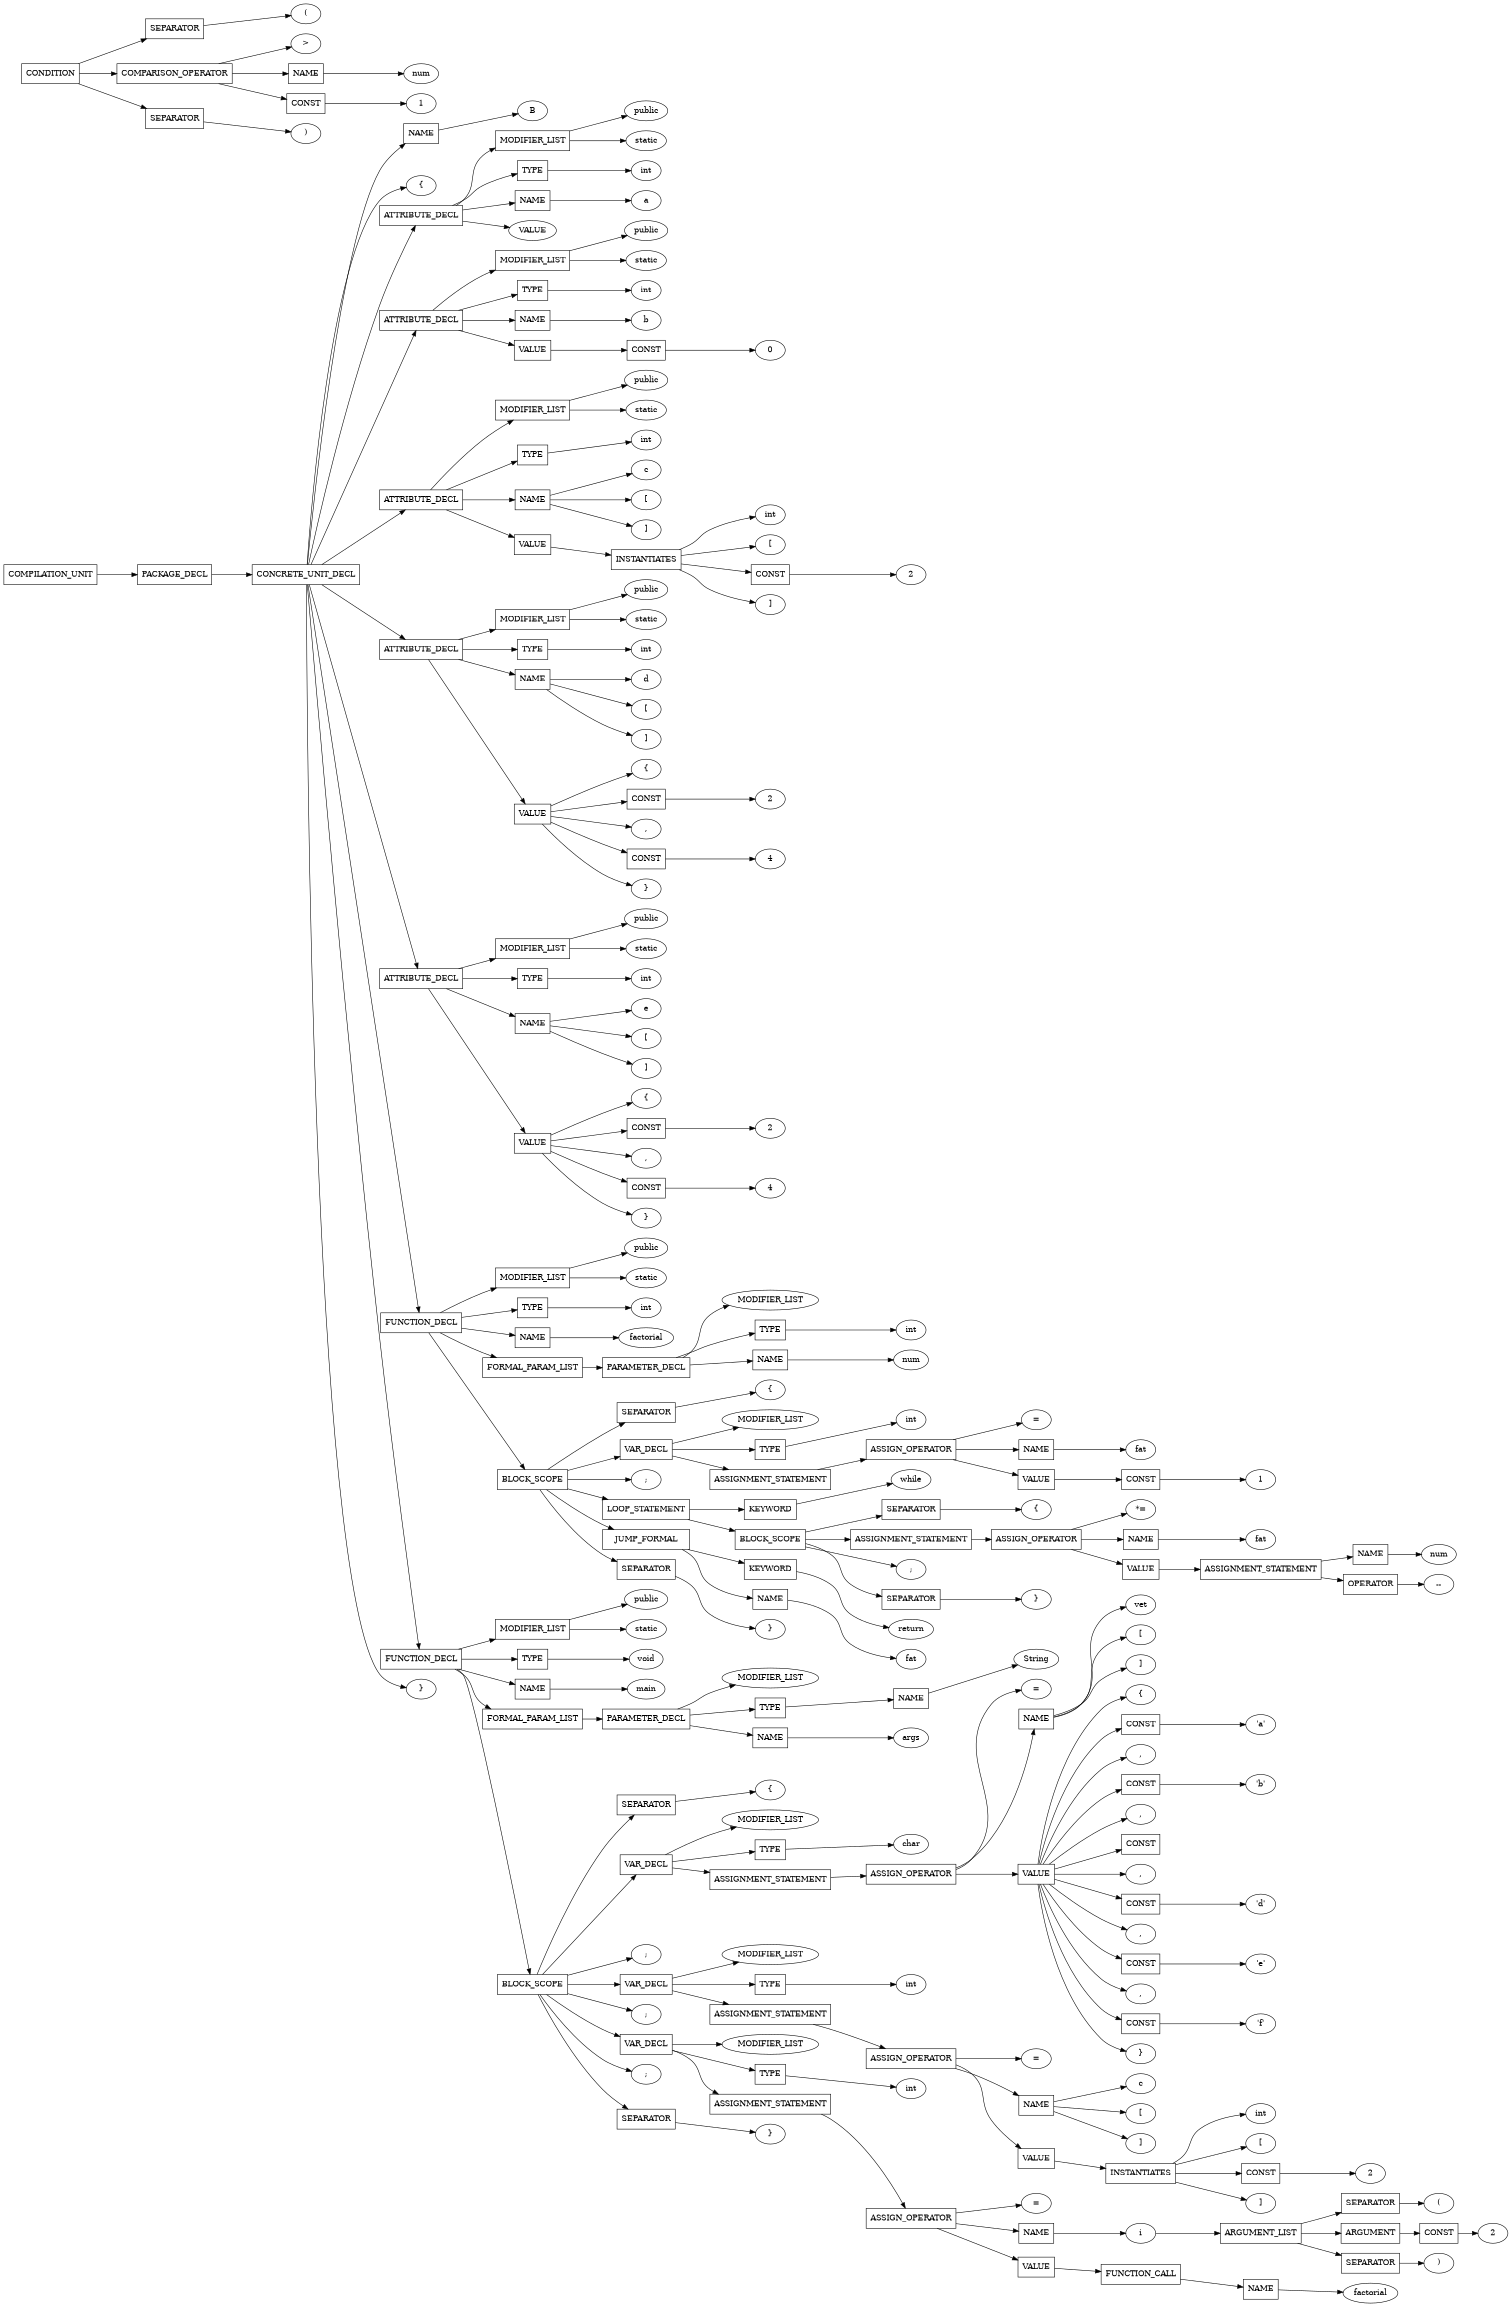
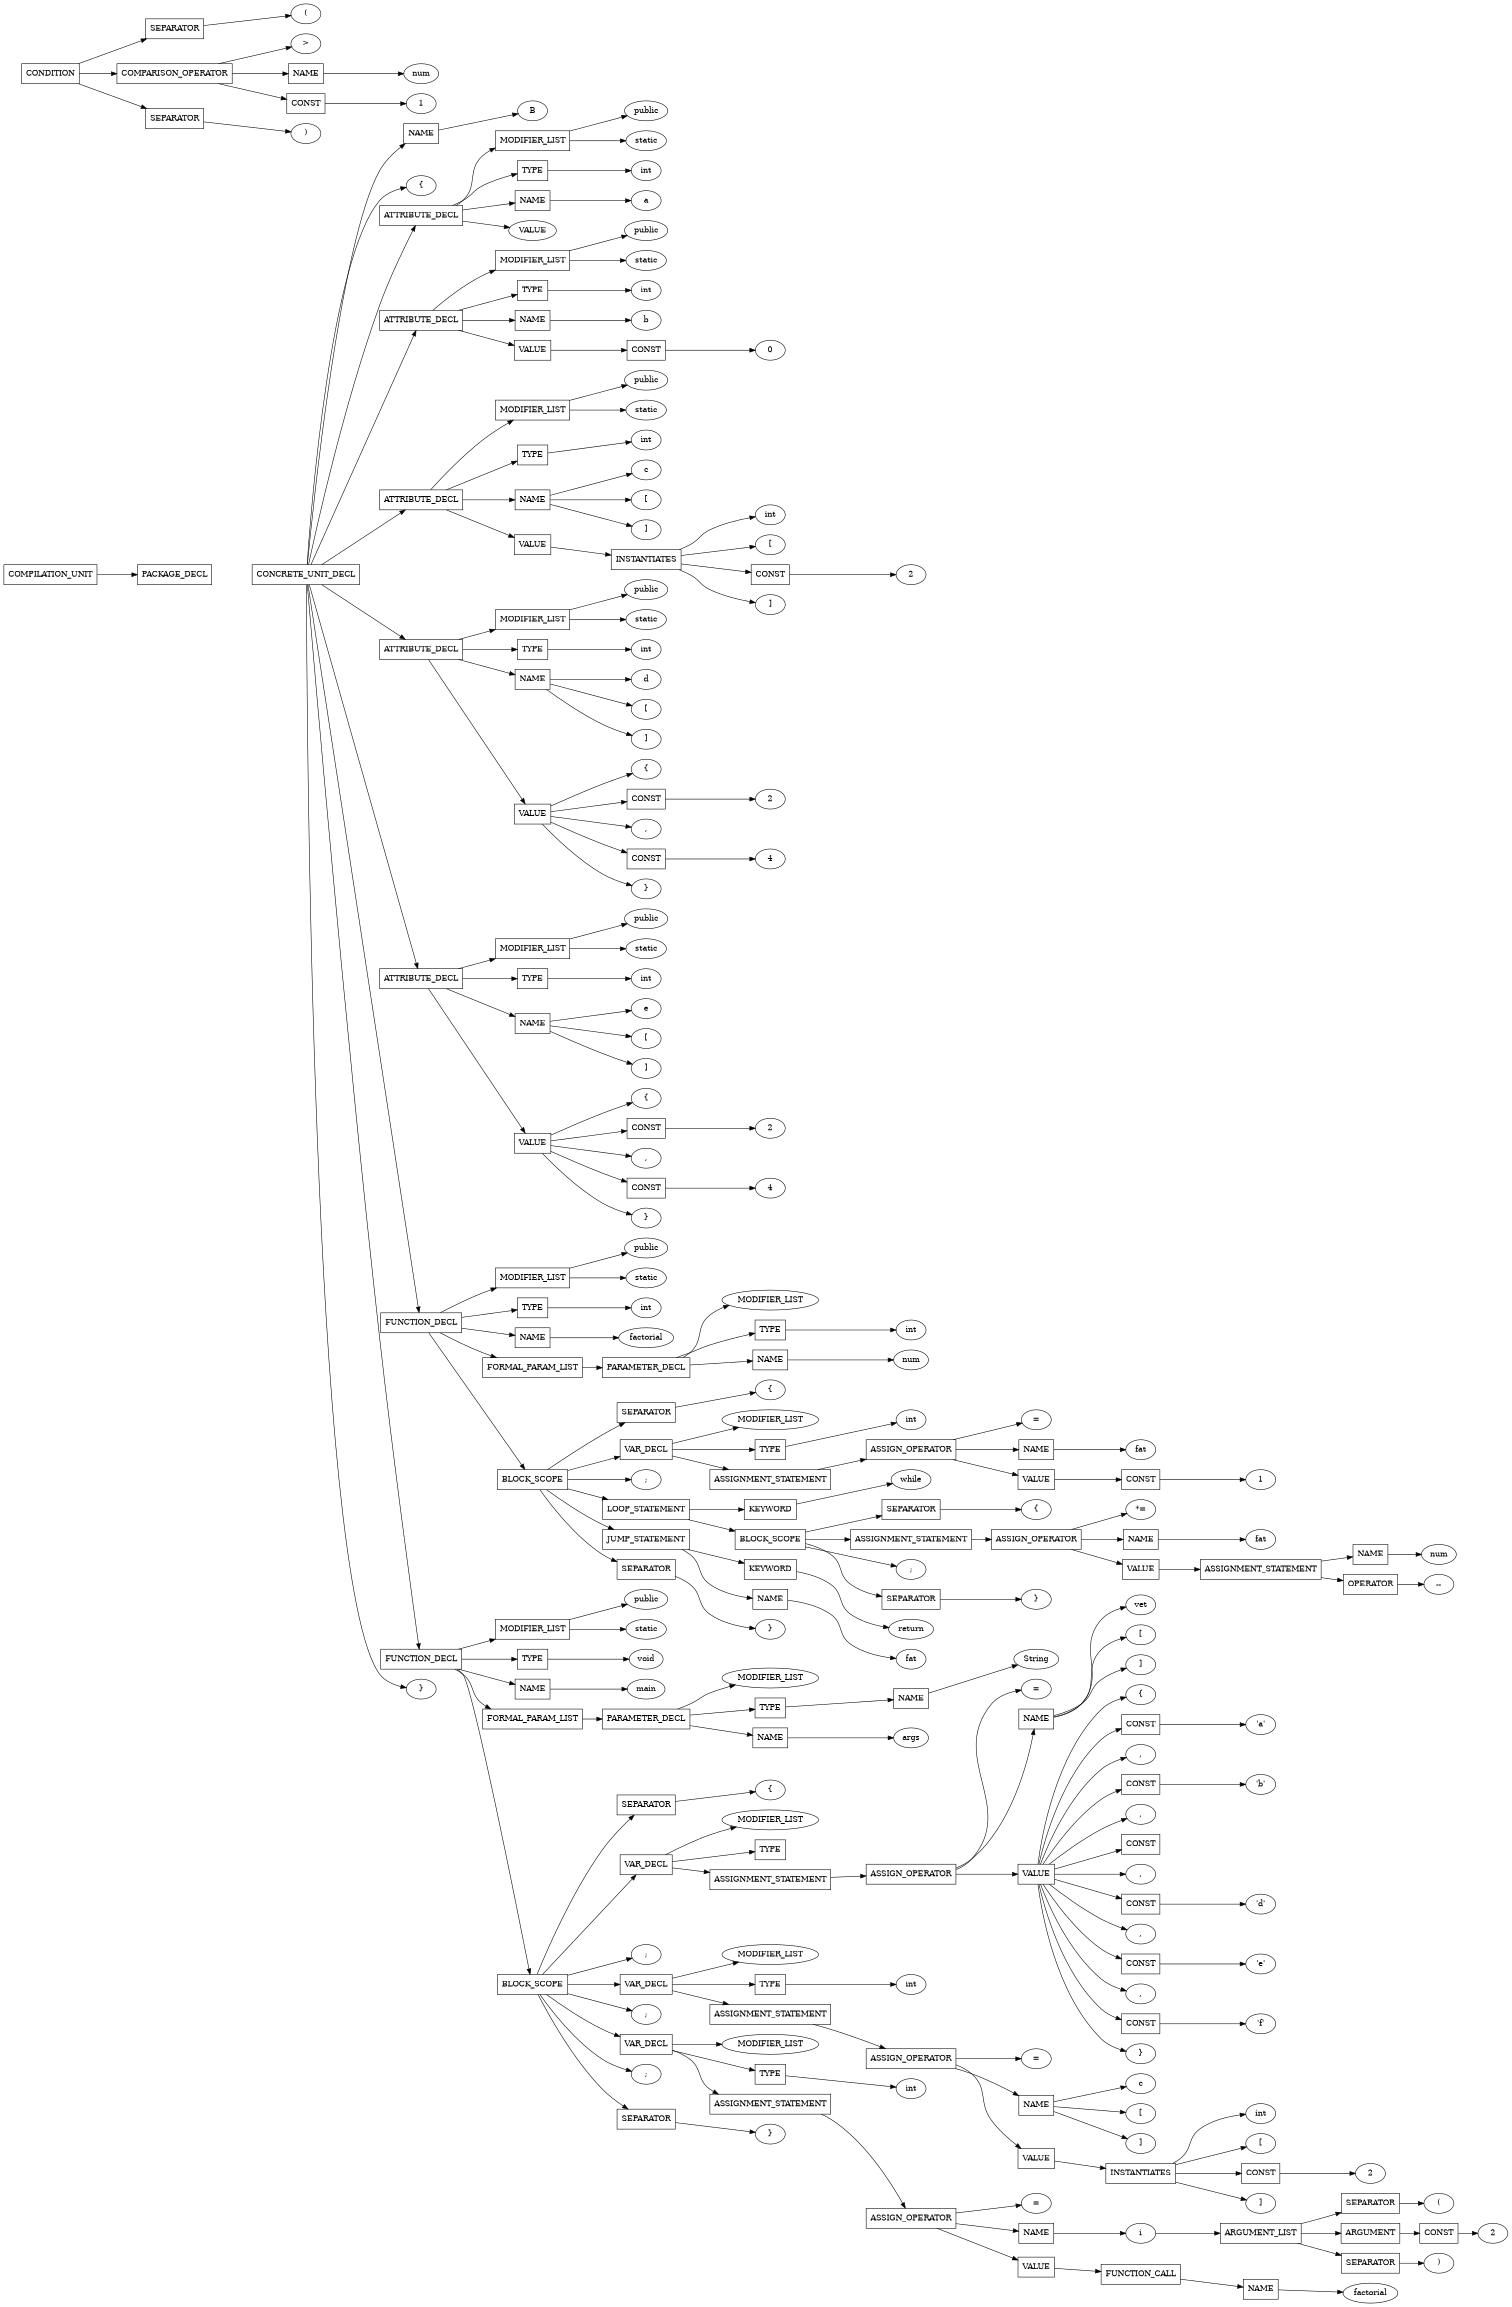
(229, 575) -> none
(646, 1539) -> (646, 1539)
(911, 1844) -> none
